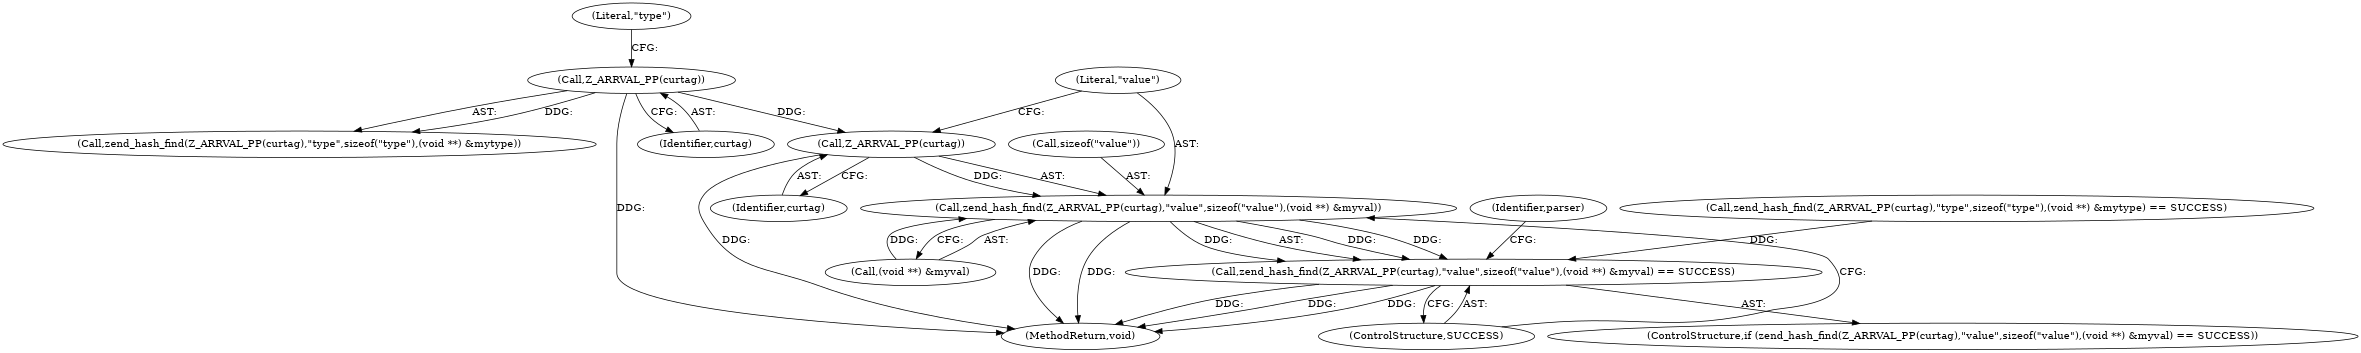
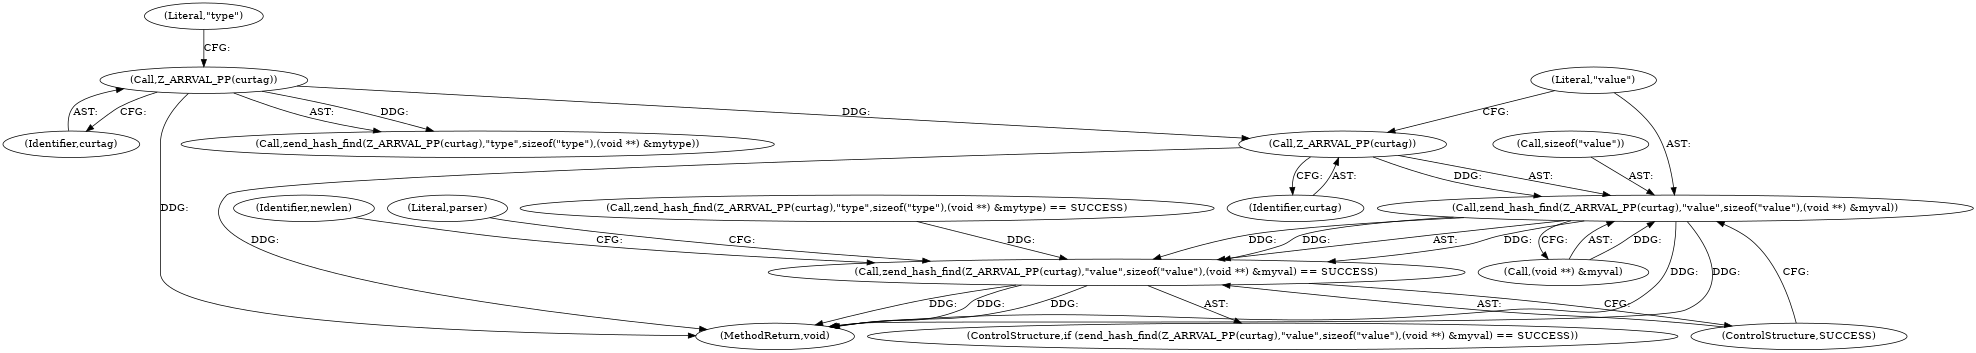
none -> (304, 208)
(1538, 208) -> (448, 208)
